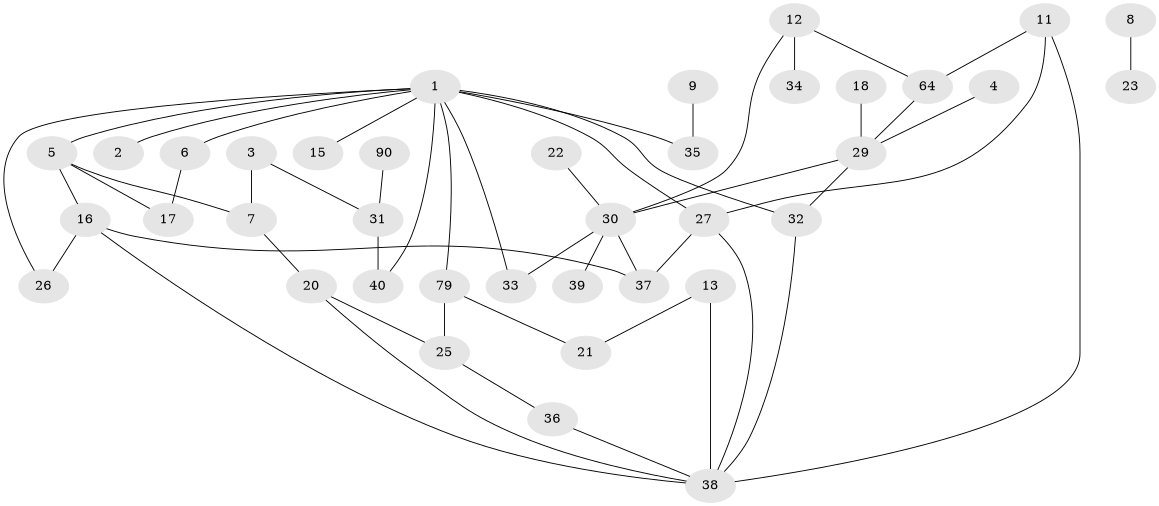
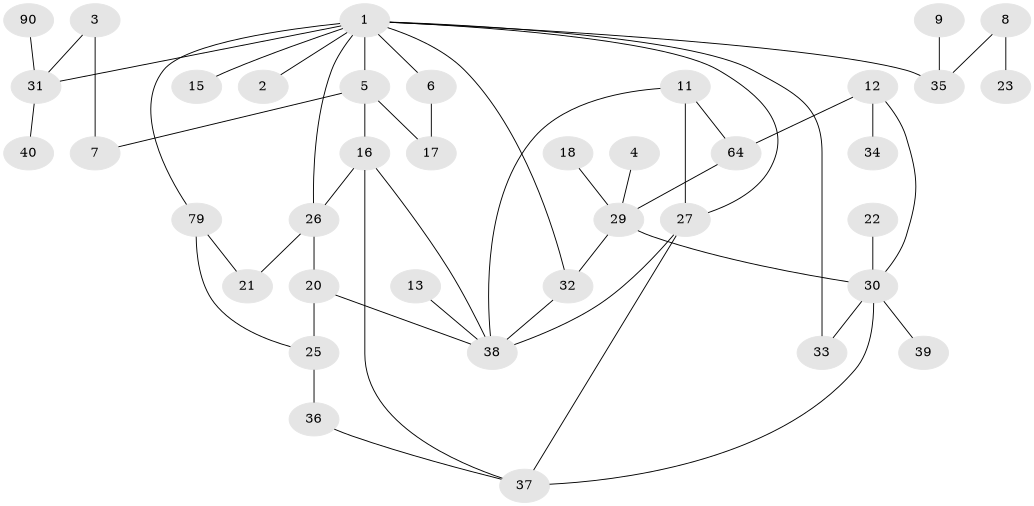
none -> (973, 53)
(425, 191) -> (222, 49)
(285, 257) -> (314, 253)
(648, 320) -> (281, 253)
(632, 453) -> (417, 457)
